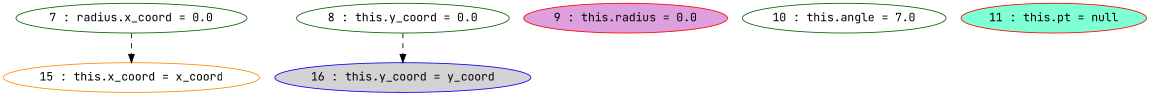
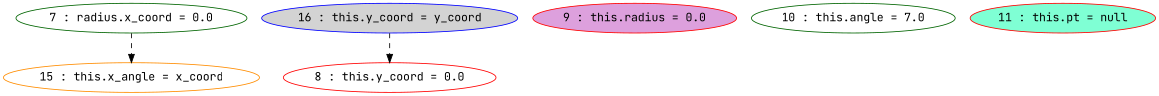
(403, 18) -> (390, 78)
(403, 44) -> (390, 44)
(131, 78) -> (131, 78)
